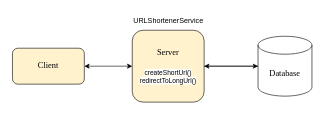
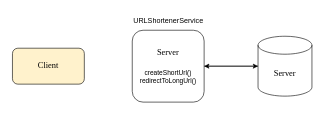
(126, 66) -> none
(168, 66) -> (168, 66)
(285, 74) -> (285, 74)
